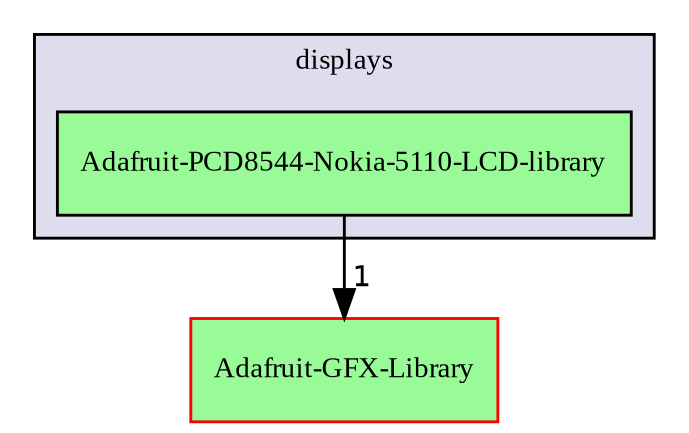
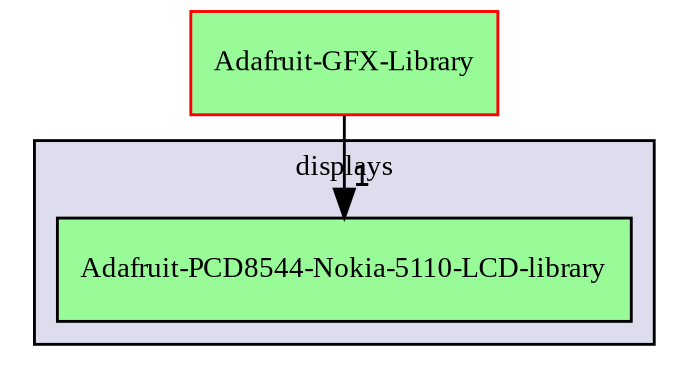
(344, 256) -> (344, 158)
